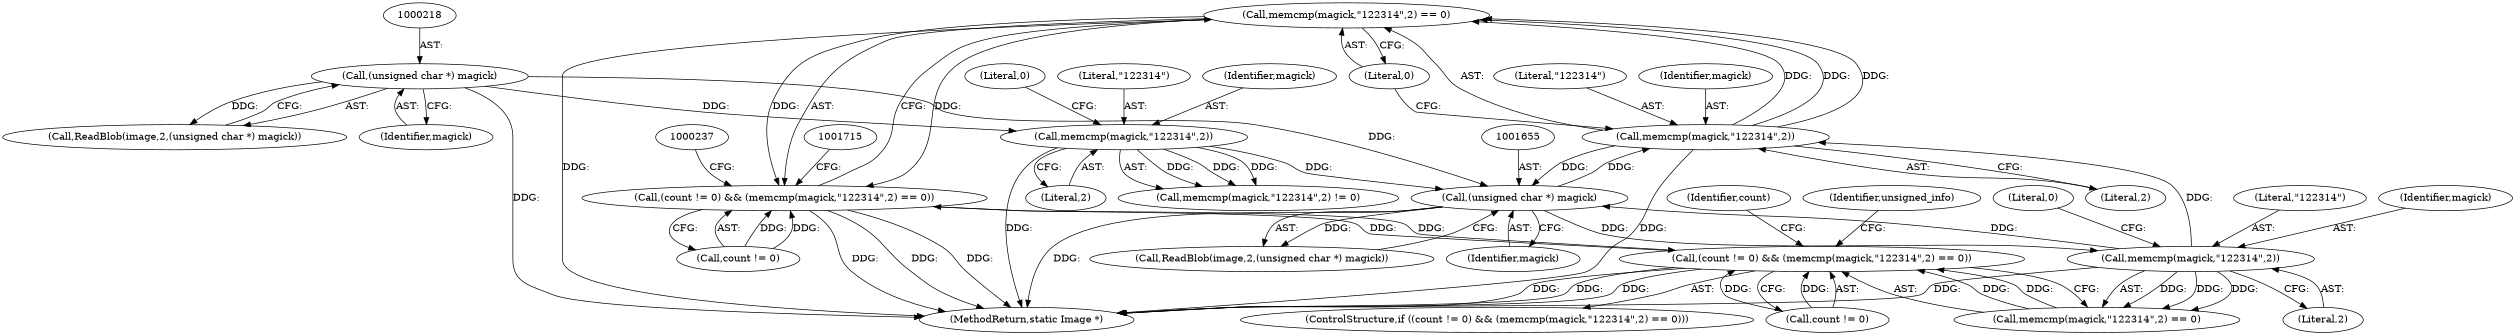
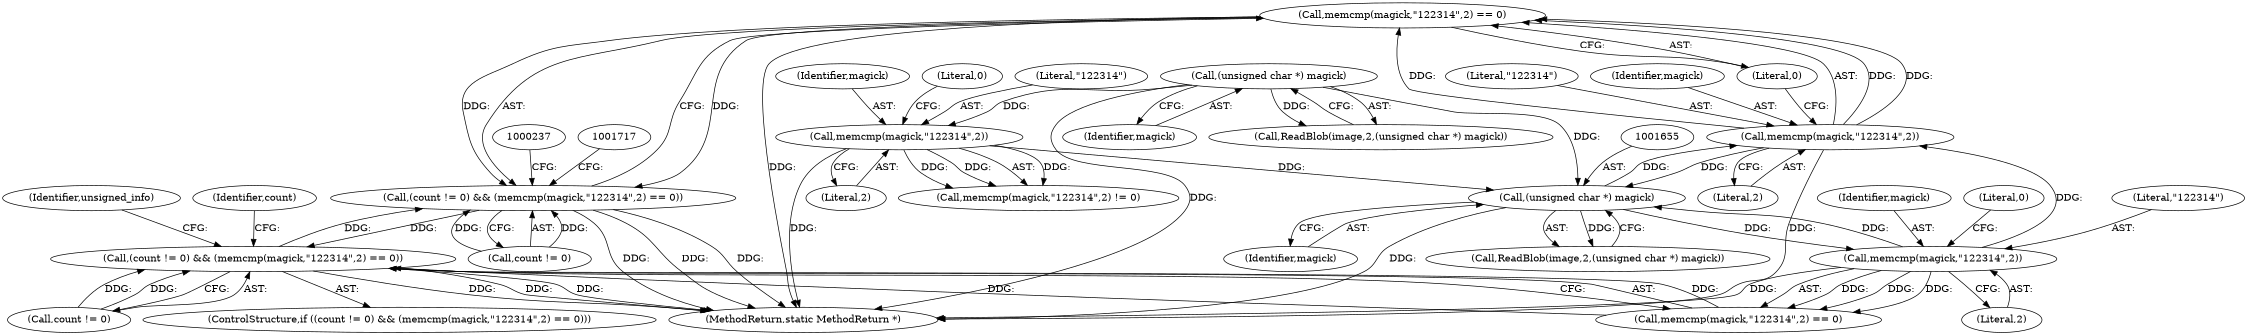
(420, 15) -> none
(840, 137) -> (614, 137)
(1027, 320) -> (803, 320)
